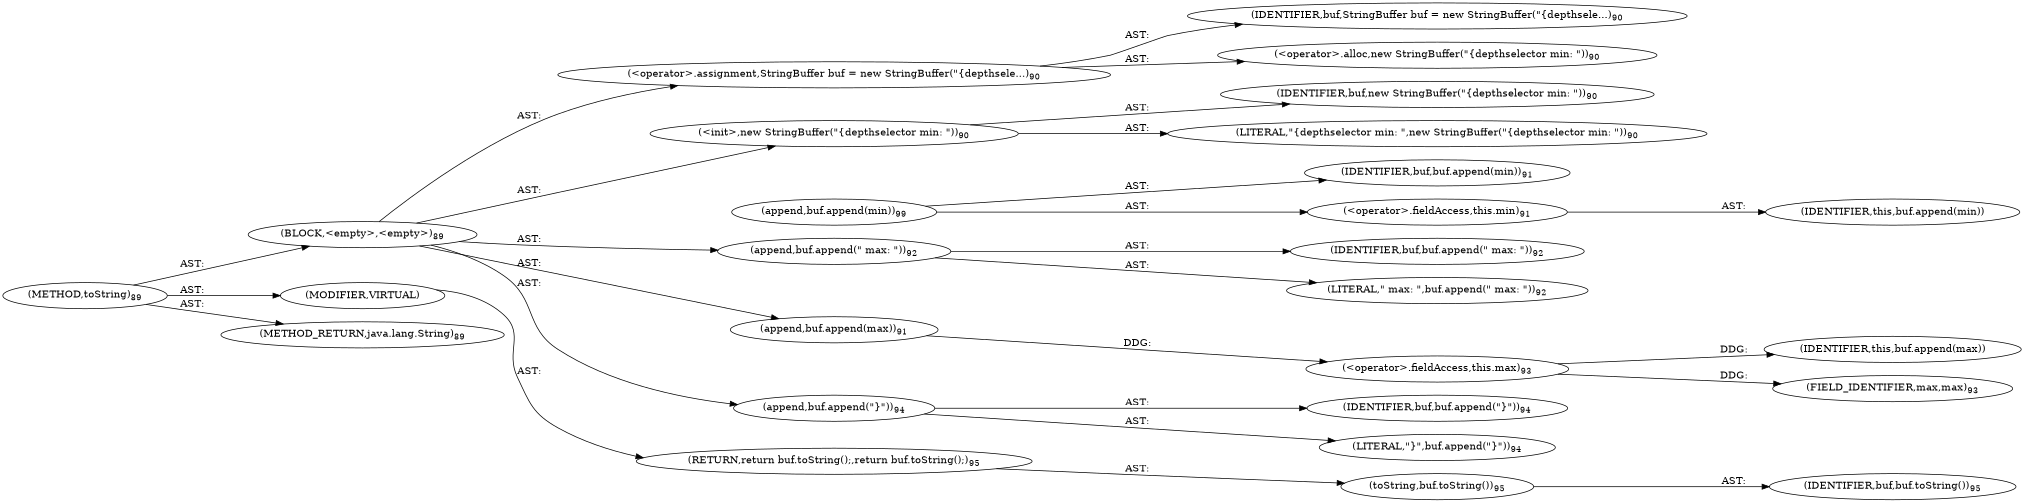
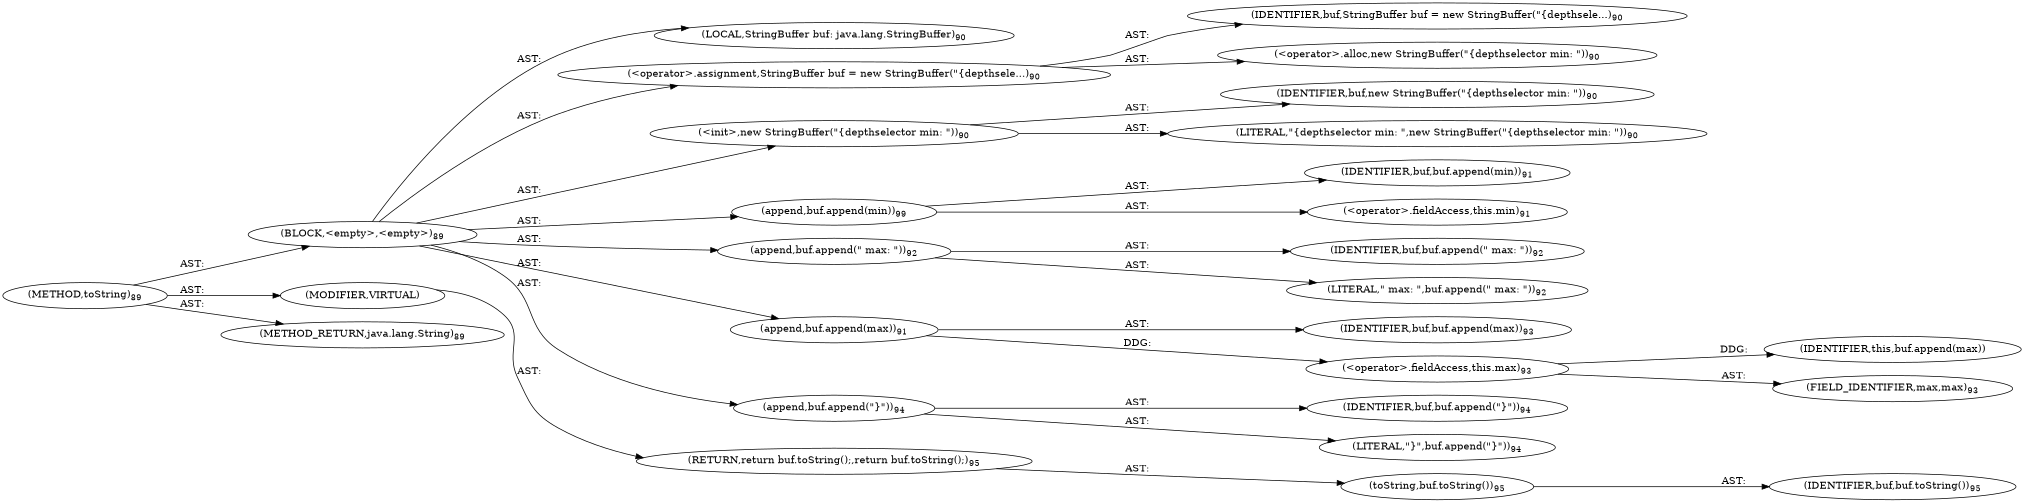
none -> (834, 36)
(1893, 212) -> none
none -> (599, 223)
none -> (1437, 330)
(1736, 376) -> (1736, 376)
